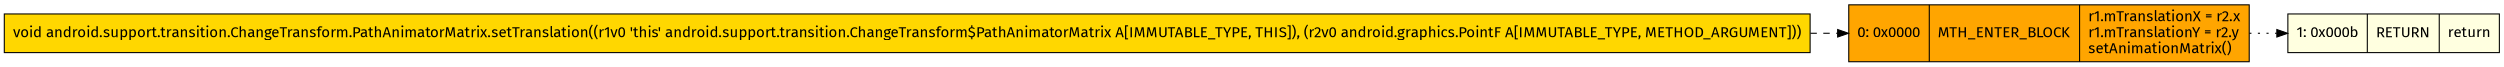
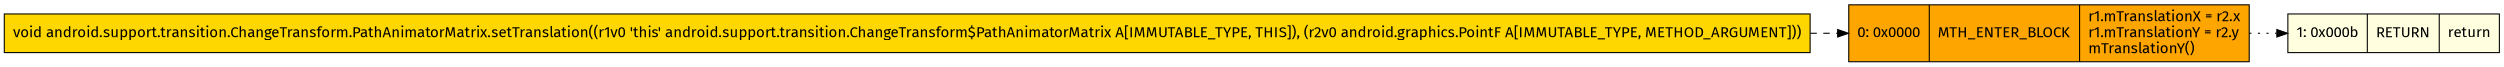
(2160, 49) -> (2142, 49)
